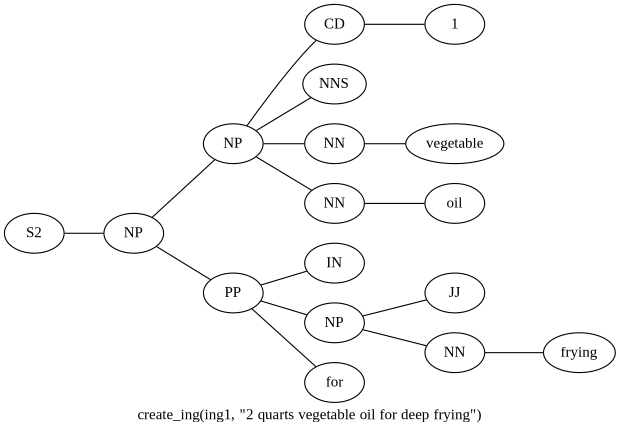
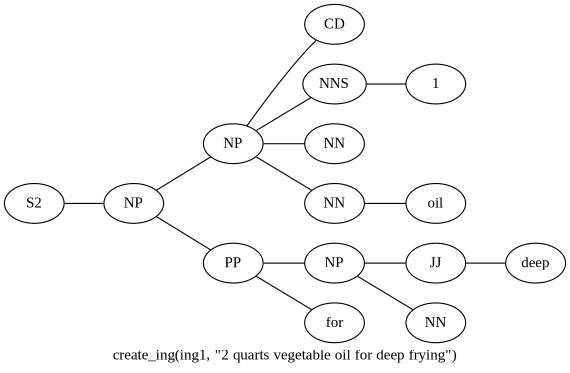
(395, 24) -> (386, 84)
(455, 144) -> none
(335, 263) -> none
none -> (536, 263)
(579, 353) -> none
